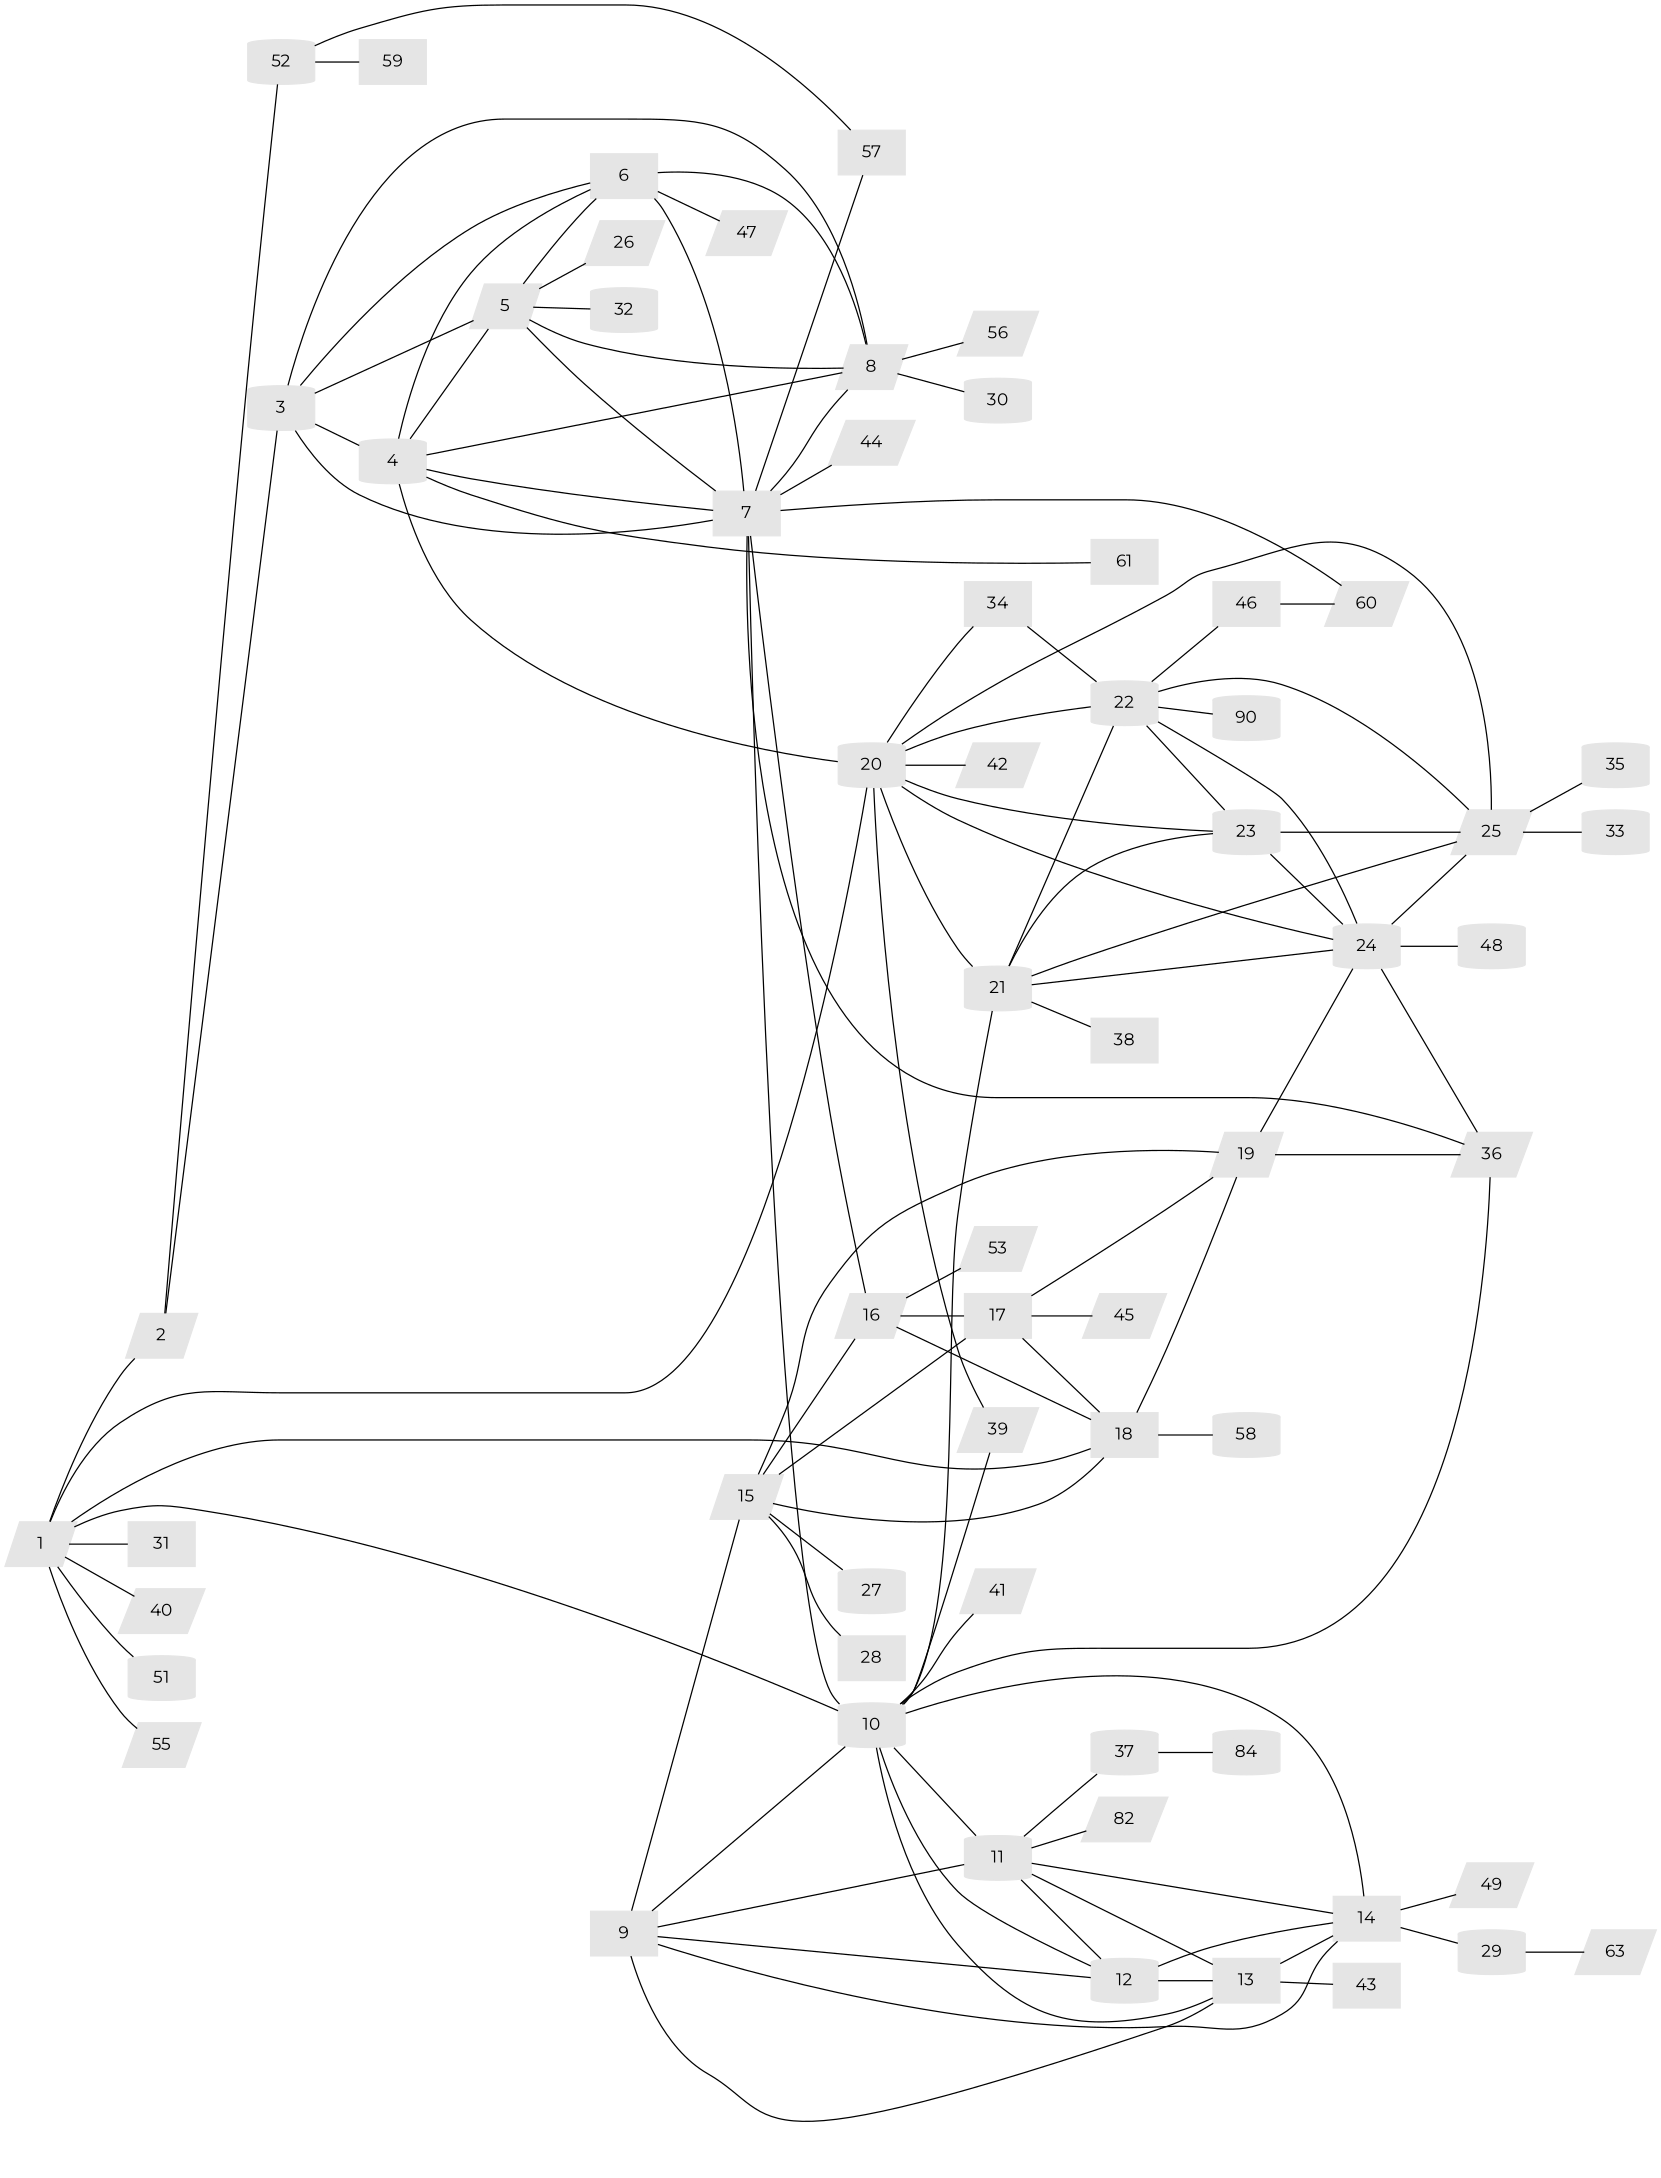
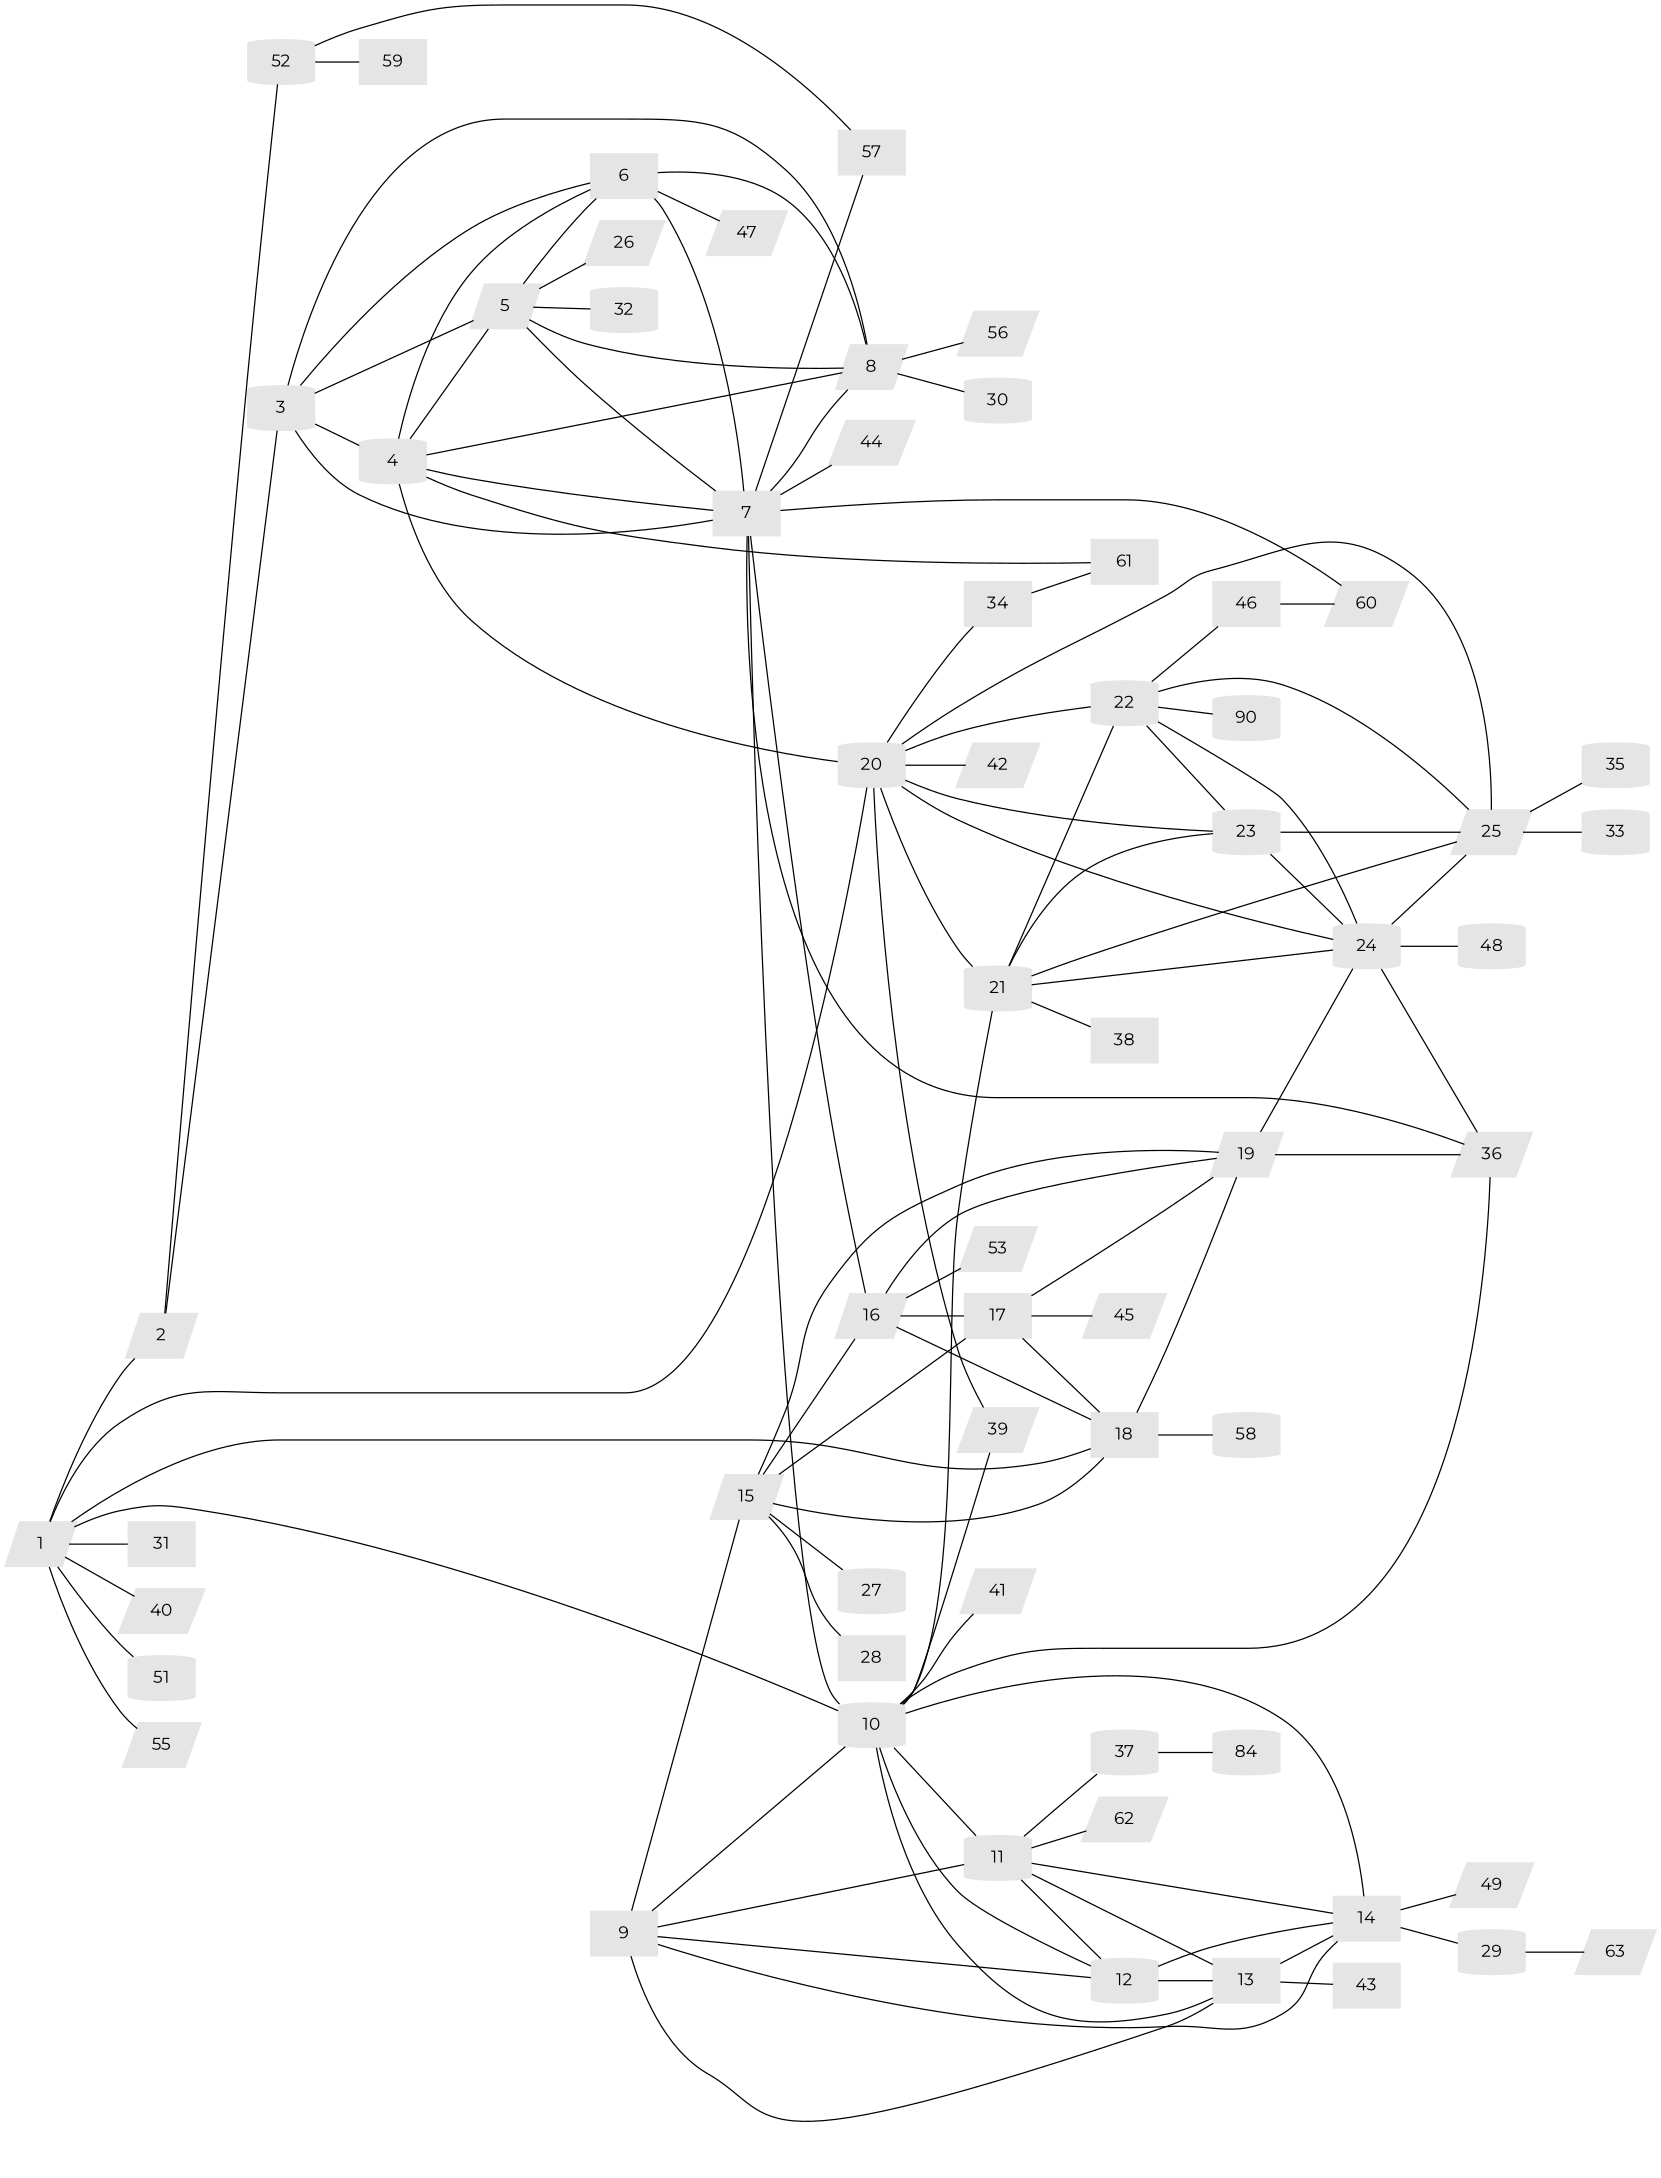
(1065, 657) -> (1061, 583)
none -> (1033, 1190)
(1125, 1819) -> (1125, 1819)
